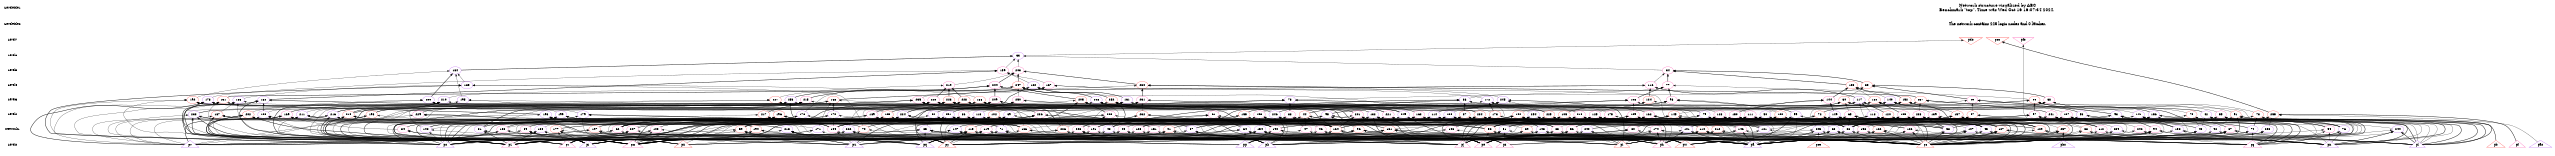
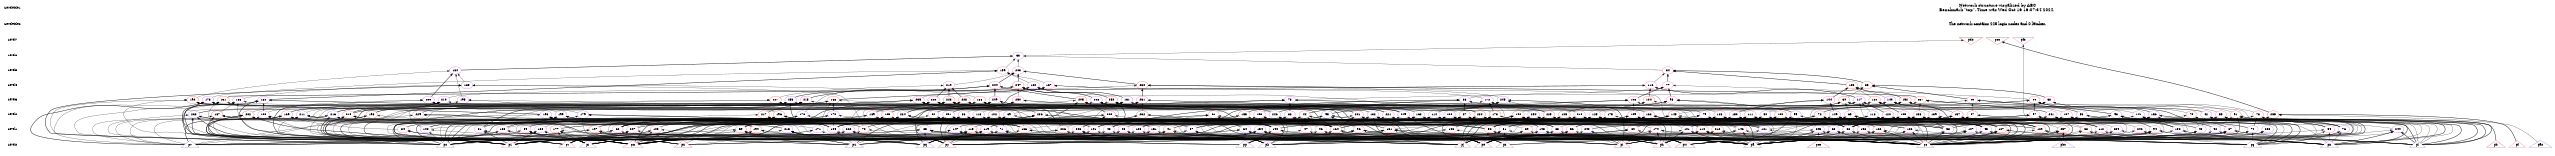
(12, 129) -> (12, 129)
